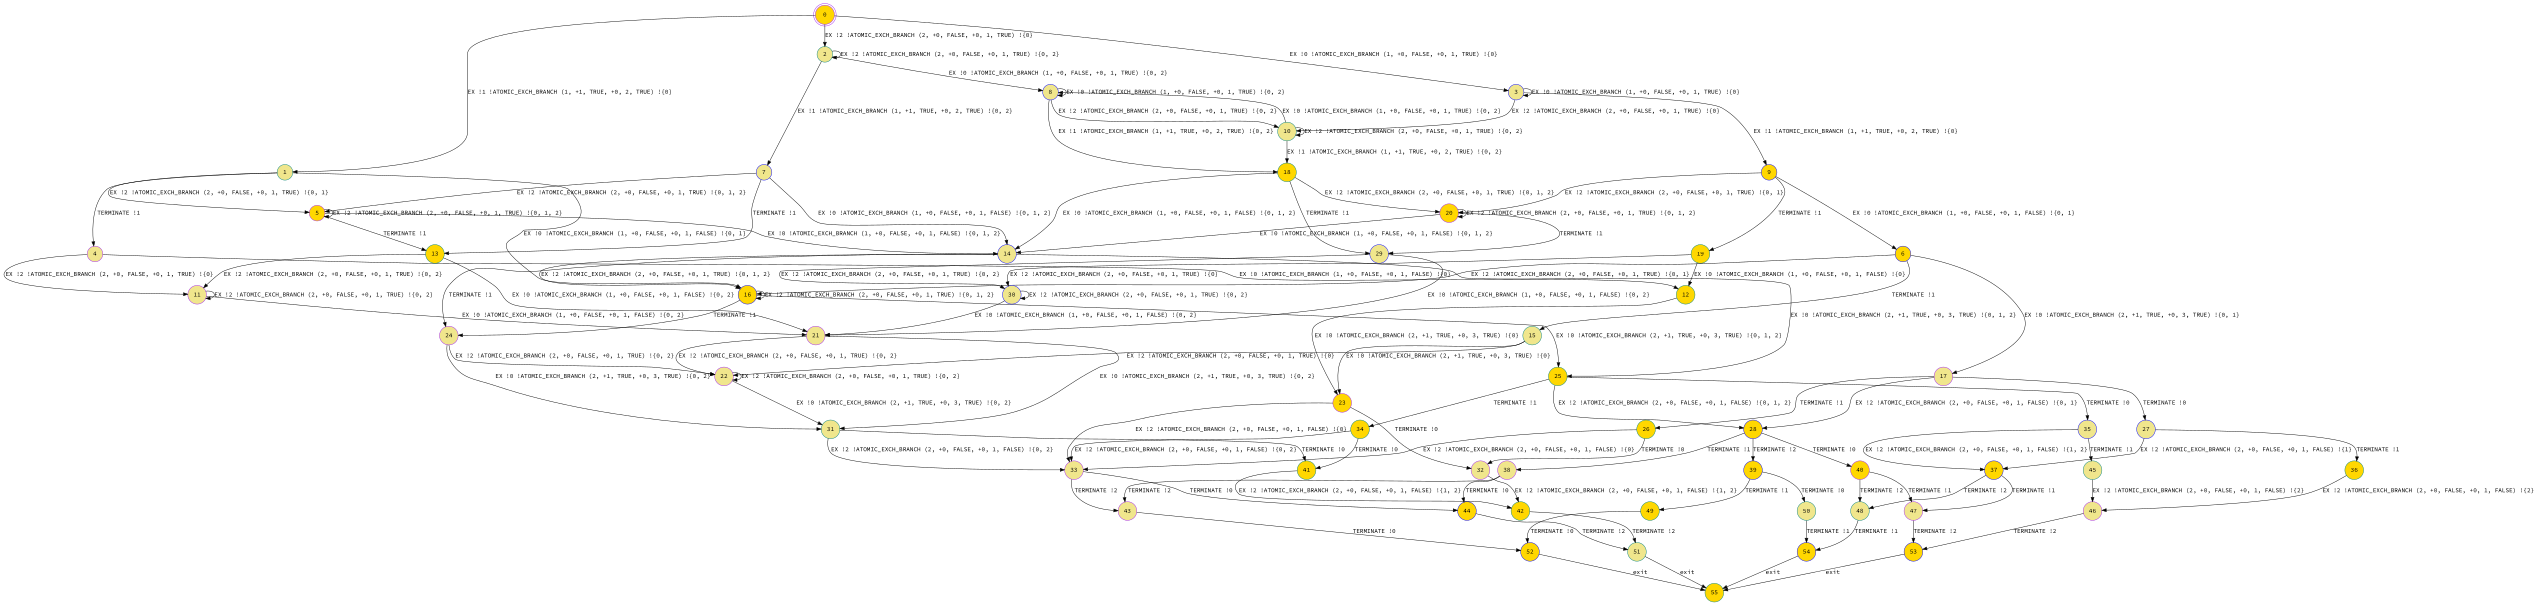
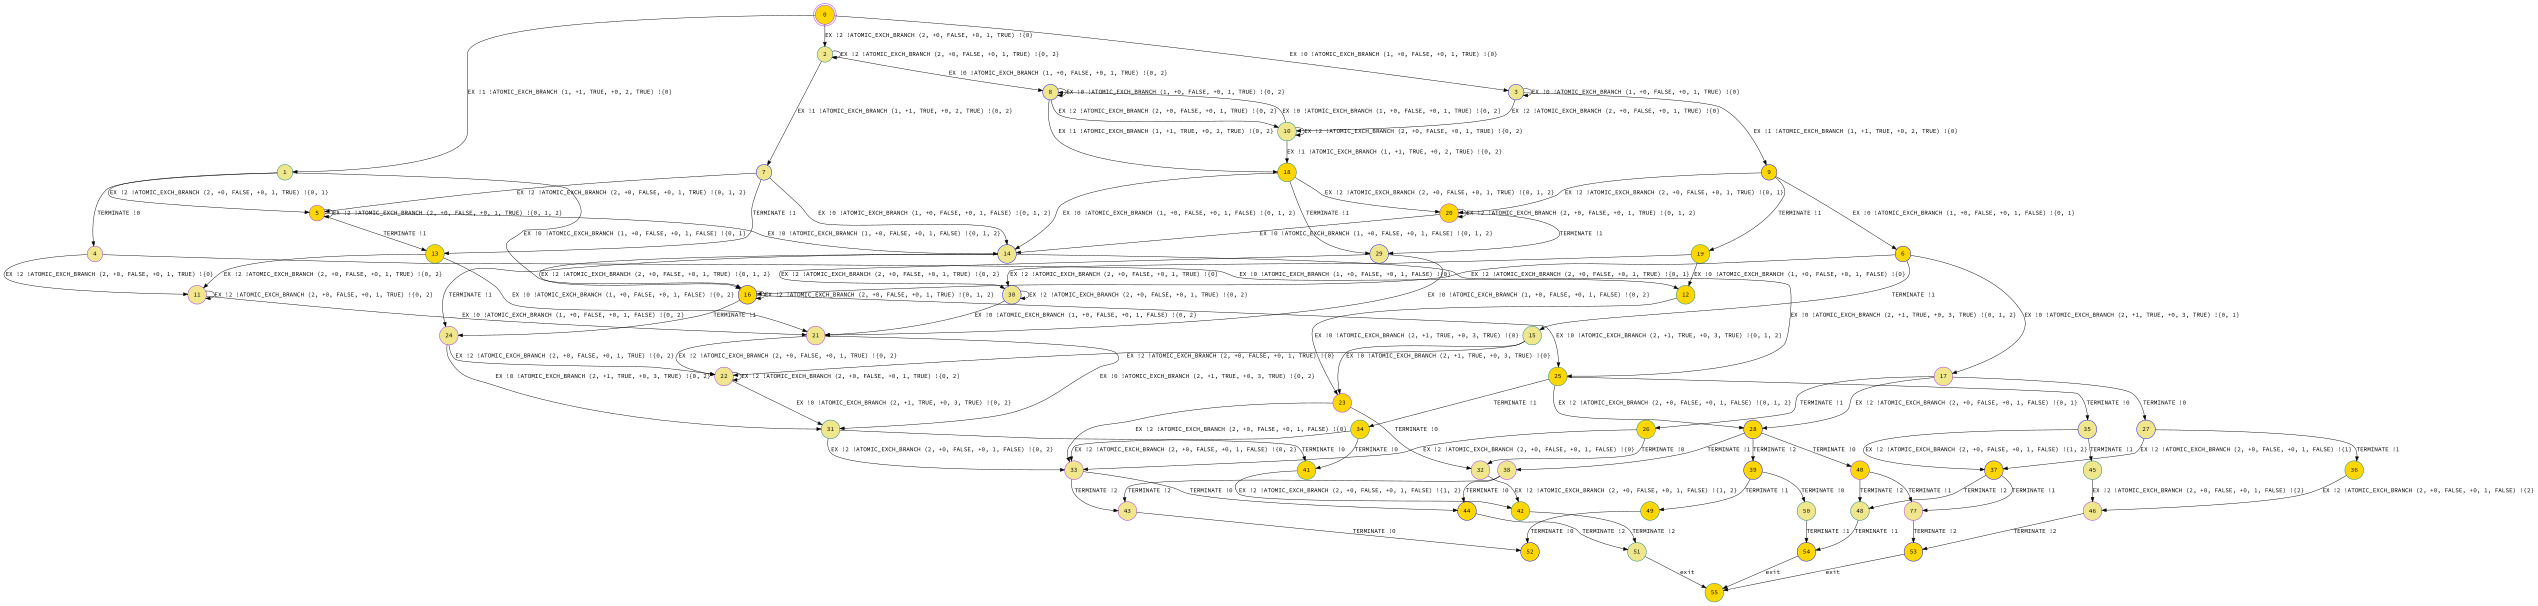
(119, 213) -> (119, 213)
(1913, 511) -> (1913, 511)
(1620, 572) -> none
